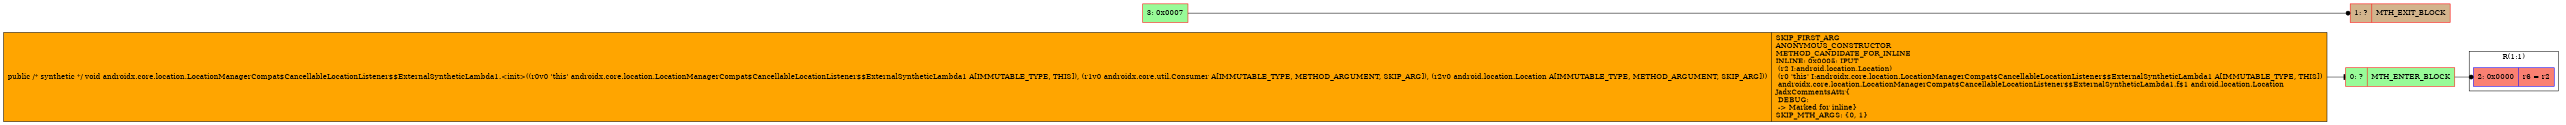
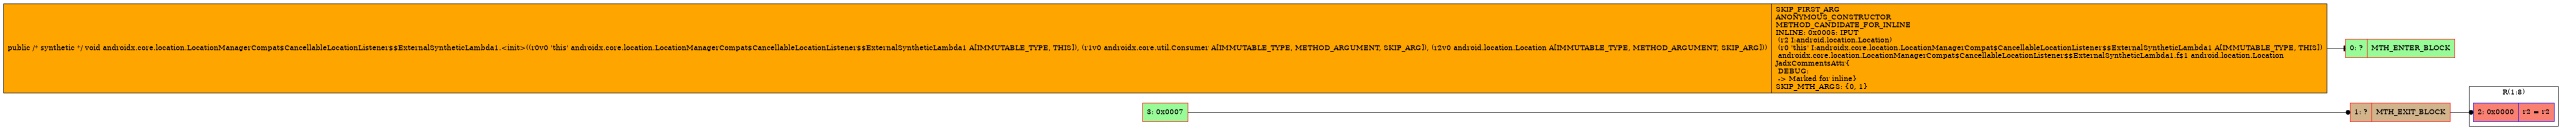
(2514, 57) -> (2514, 92)
(2462, 77) -> (2460, 112)
(2536, 77) -> (2536, 112)
